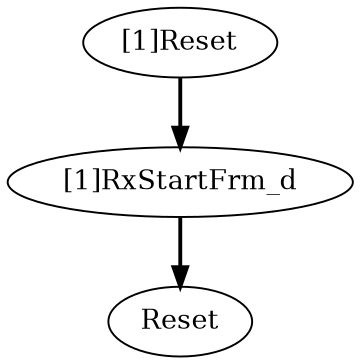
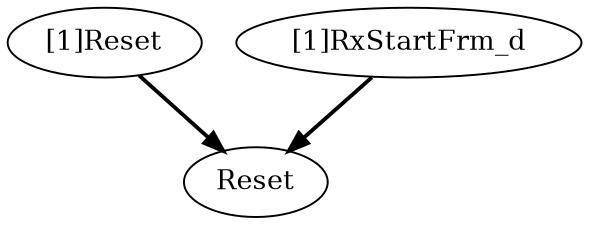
(180, 103) -> (174, 106)
